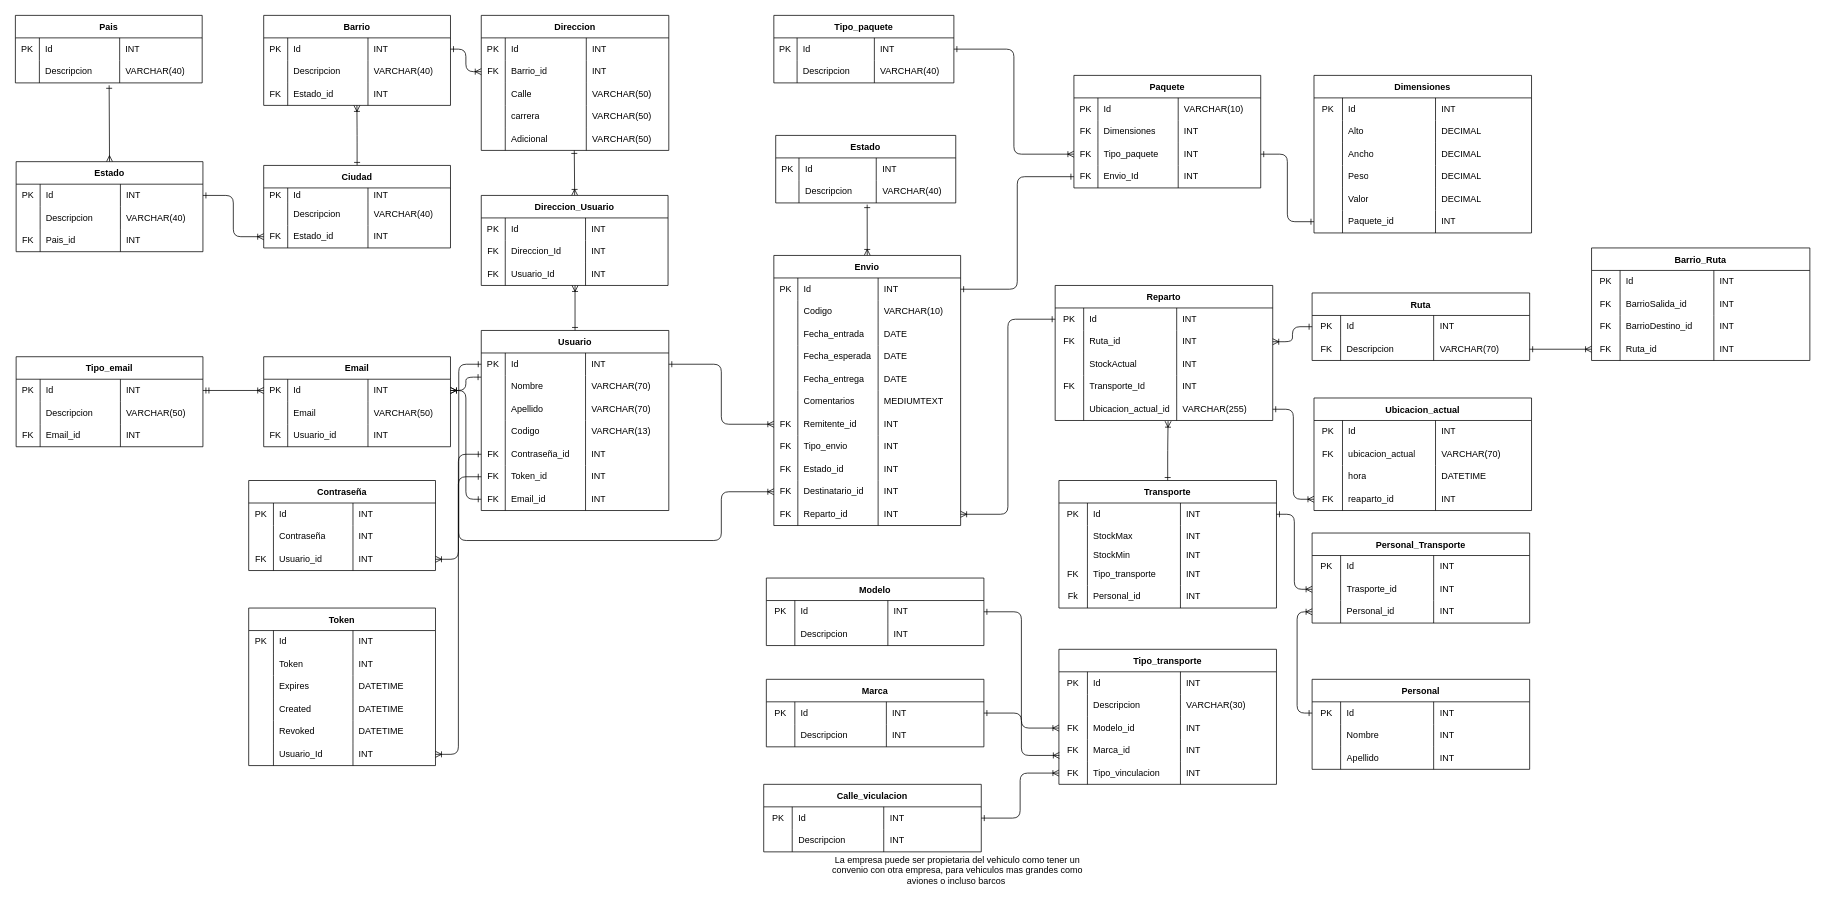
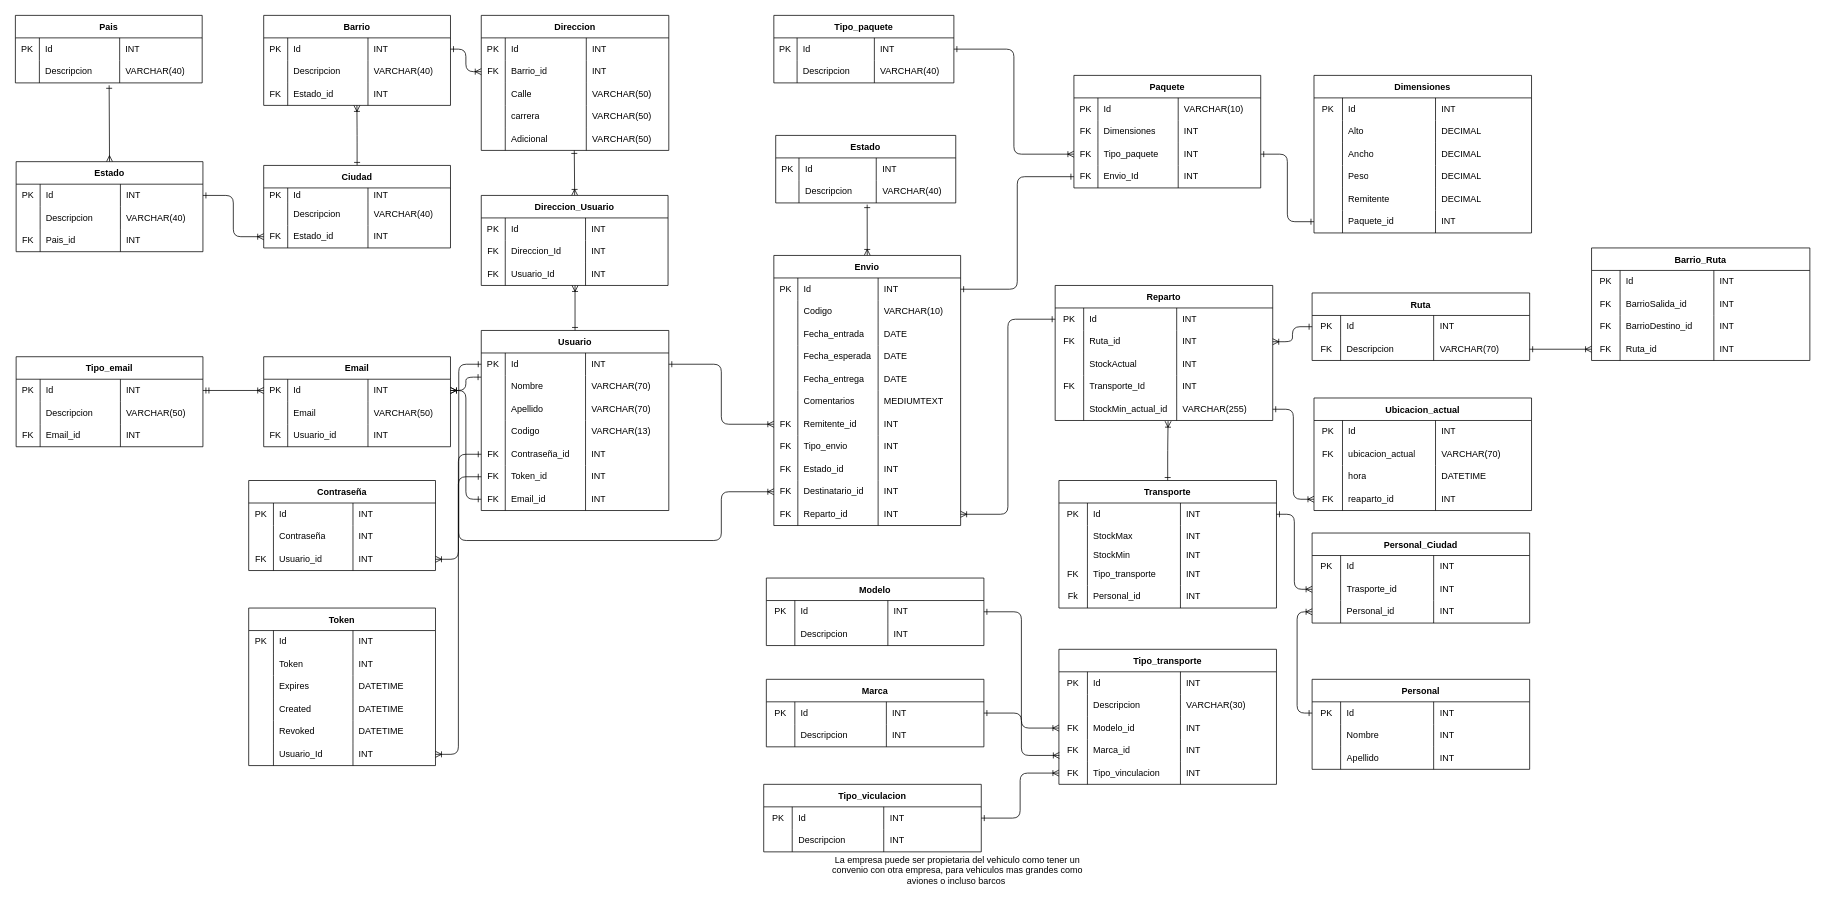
(1360, 199) -> (1370, 199)
(1133, 409) -> (1131, 409)
(1420, 545) -> (1420, 545)
(872, 796) -> (872, 796)
